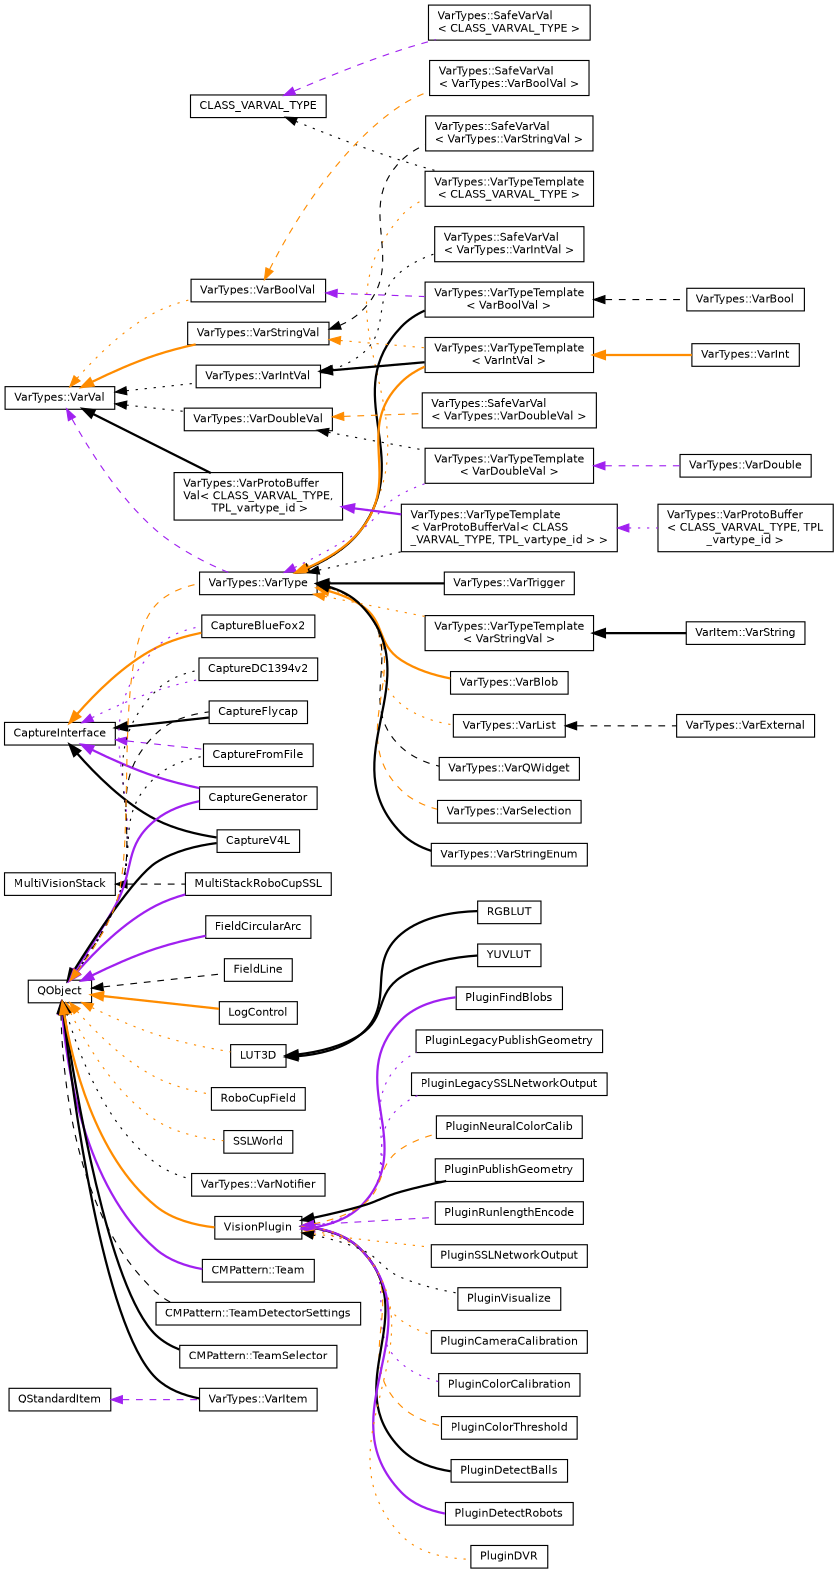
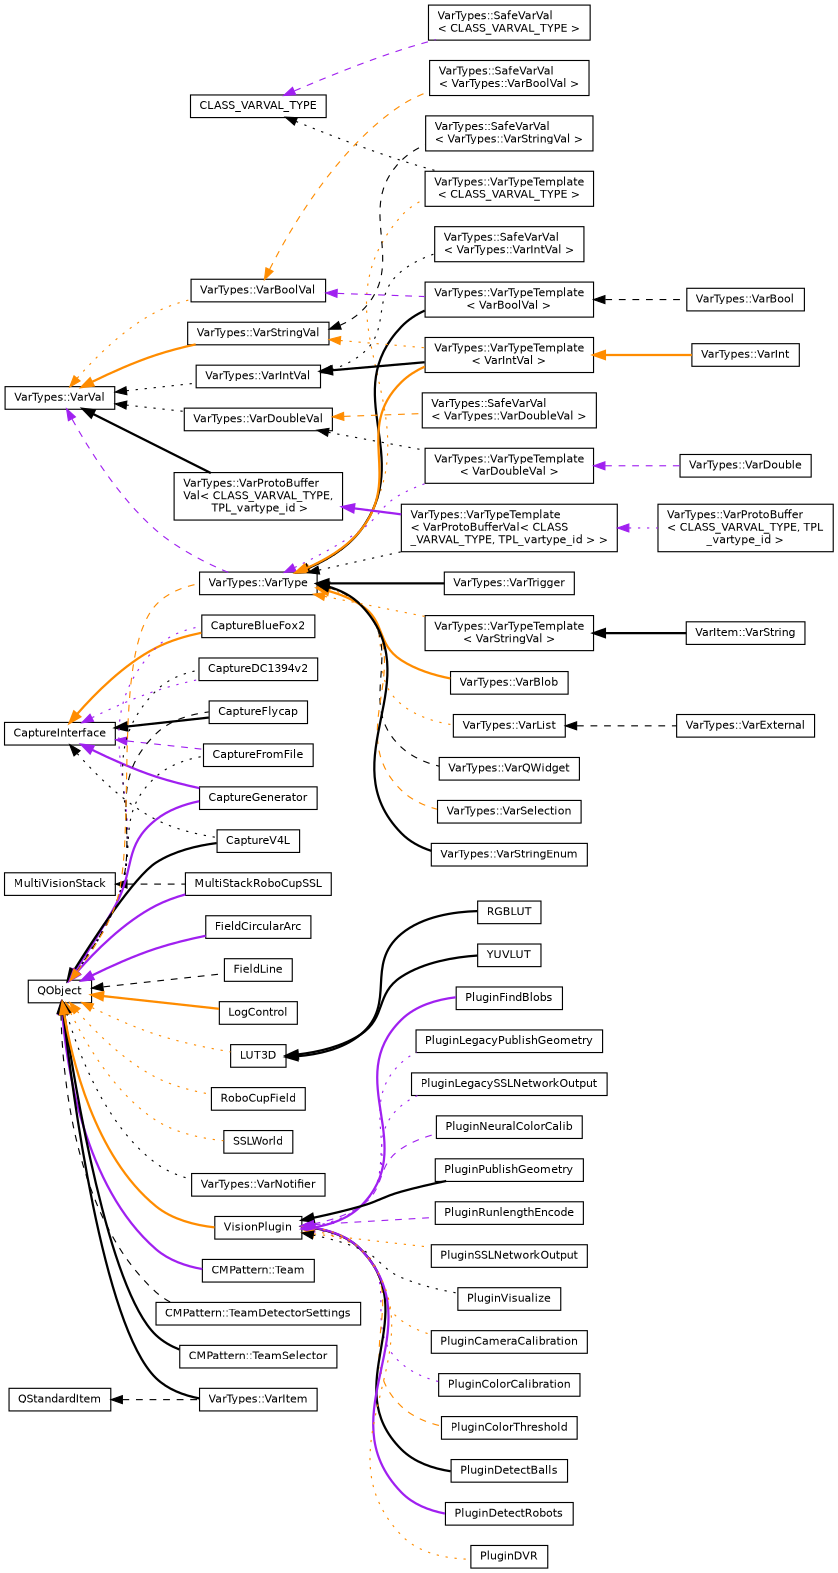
(142, 812) -> (142, 812)
(391, 1158) -> (391, 1158)
(161, 1400) -> (161, 1400)
